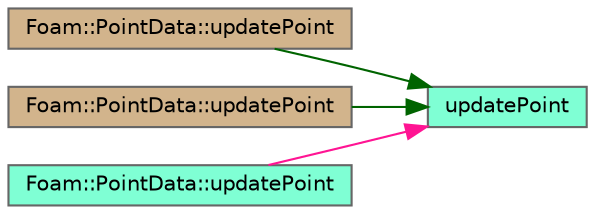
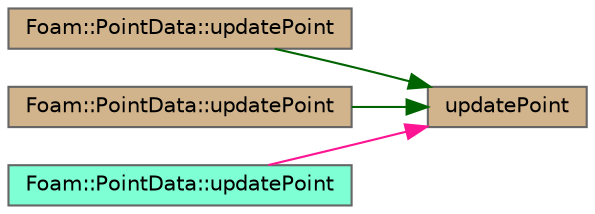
(507, 107) -> (507, 107)
